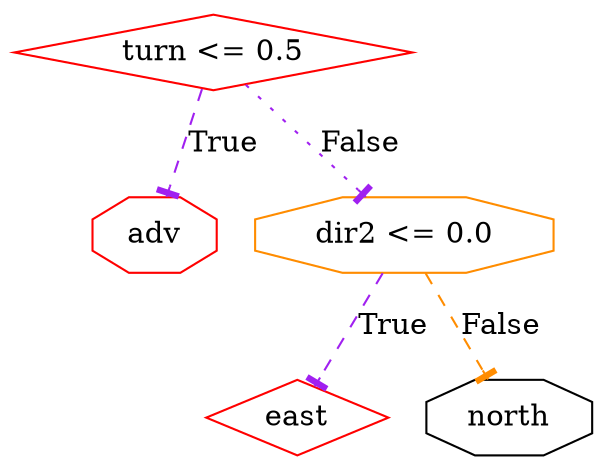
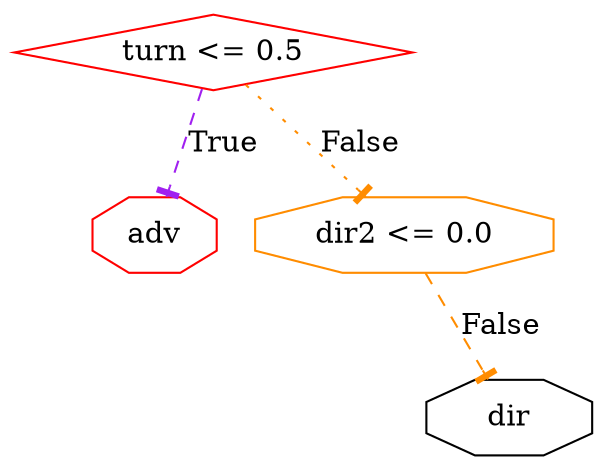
(302, 137) -> (302, 137)
(297, 418) -> none
(509, 418) -> (509, 418)
